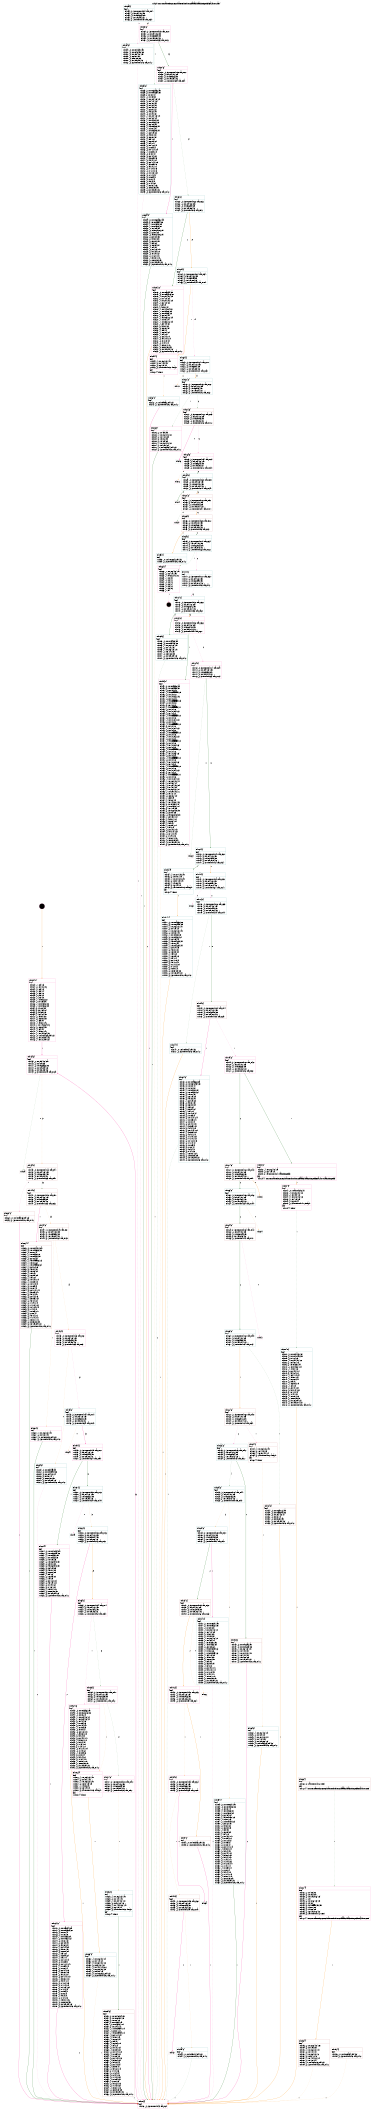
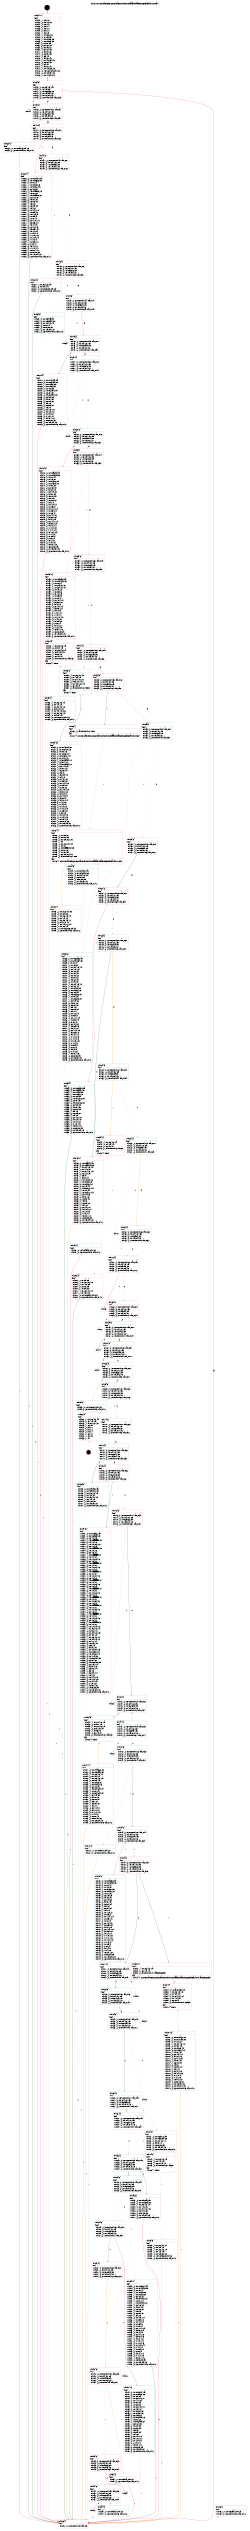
none -> (108, 682)
